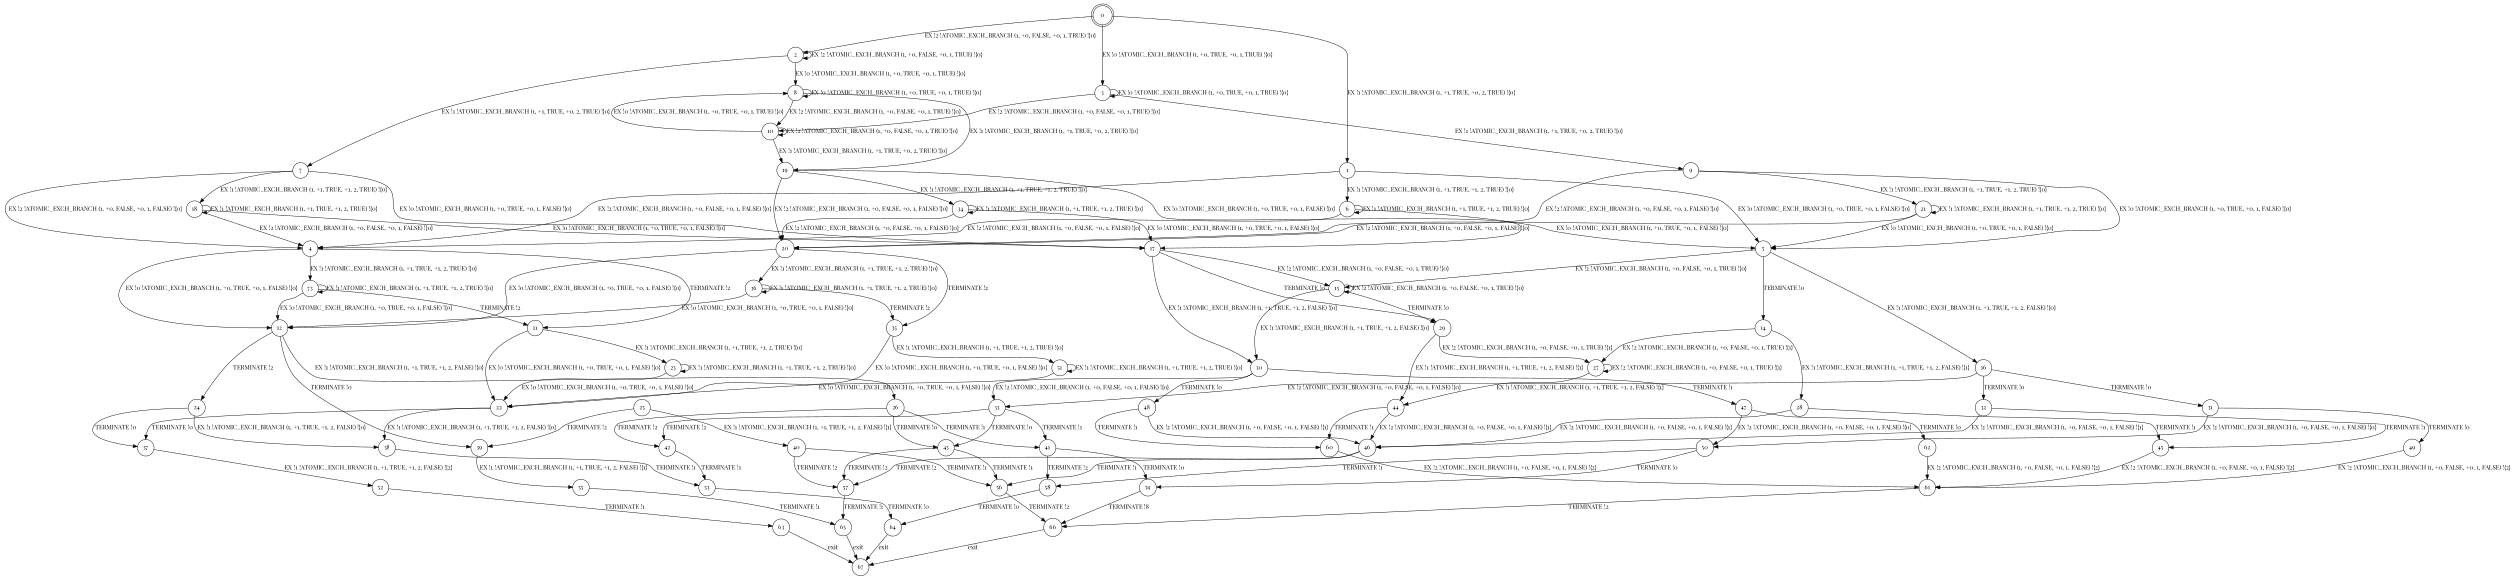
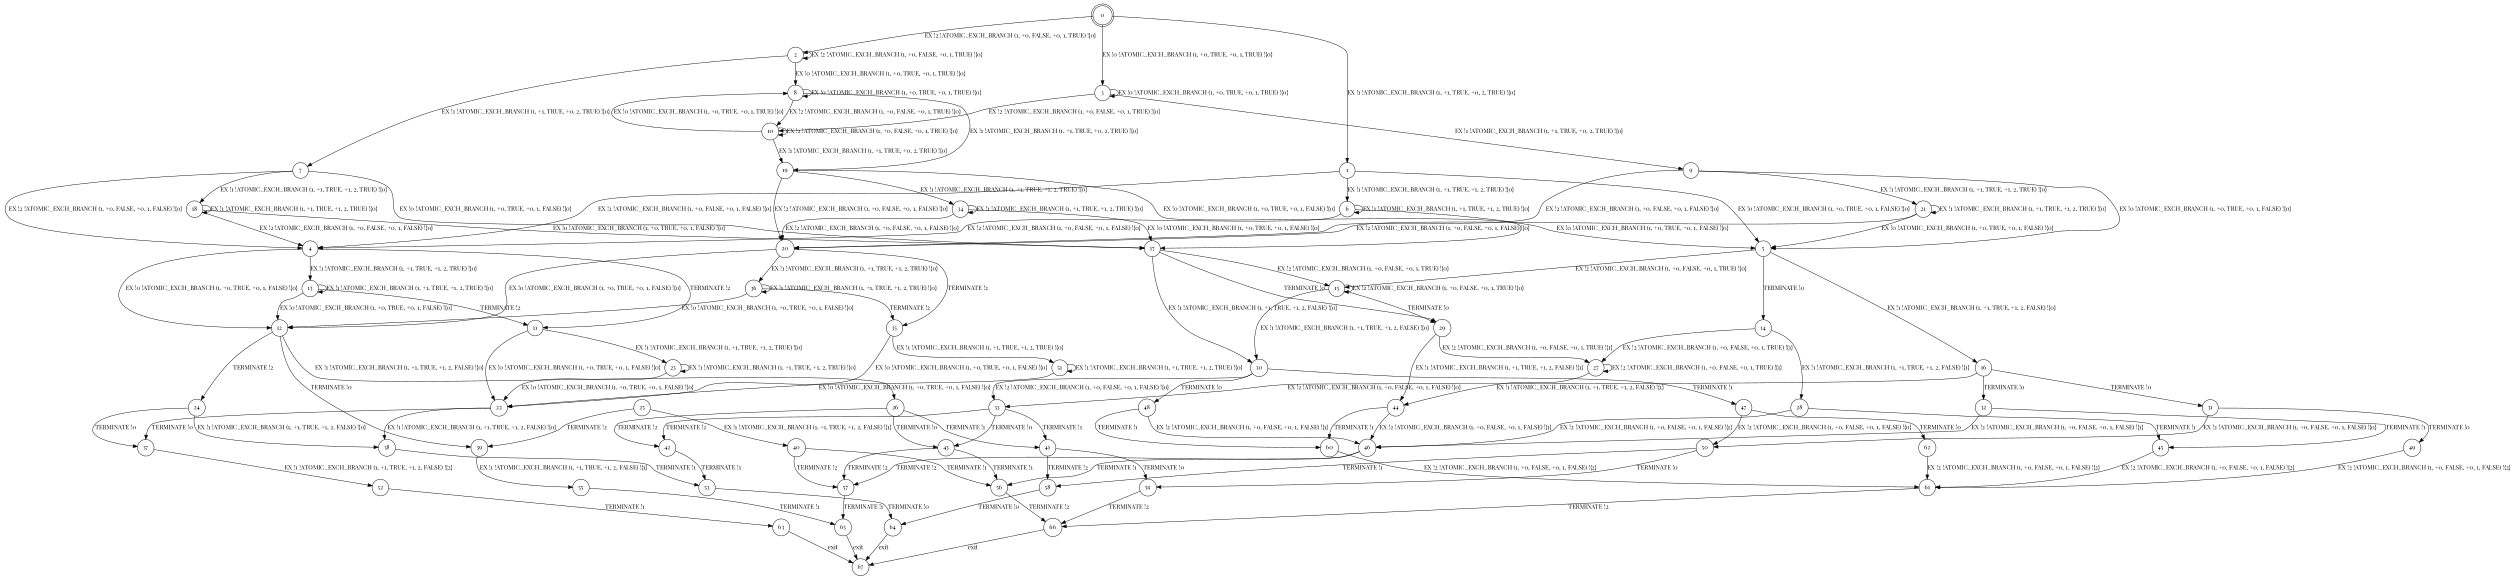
(310, 289) -> (310, 289)
(1129, 507) -> (1129, 507)
